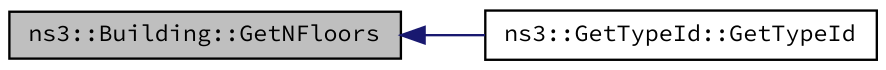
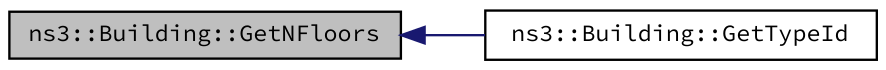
(681, 35) -> (681, 35)
